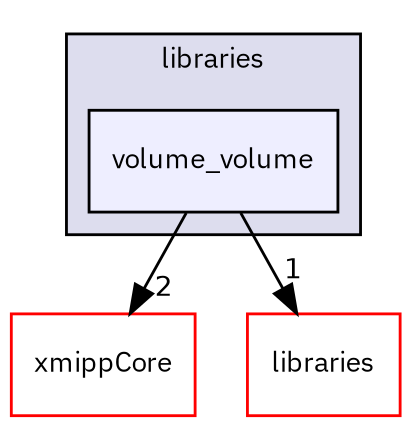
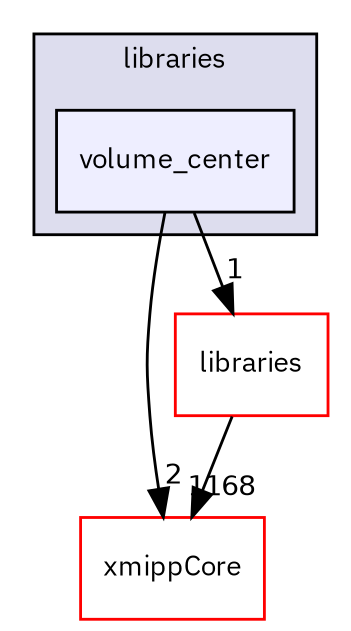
(213, 161) -> (175, 161)
none -> (217, 454)
